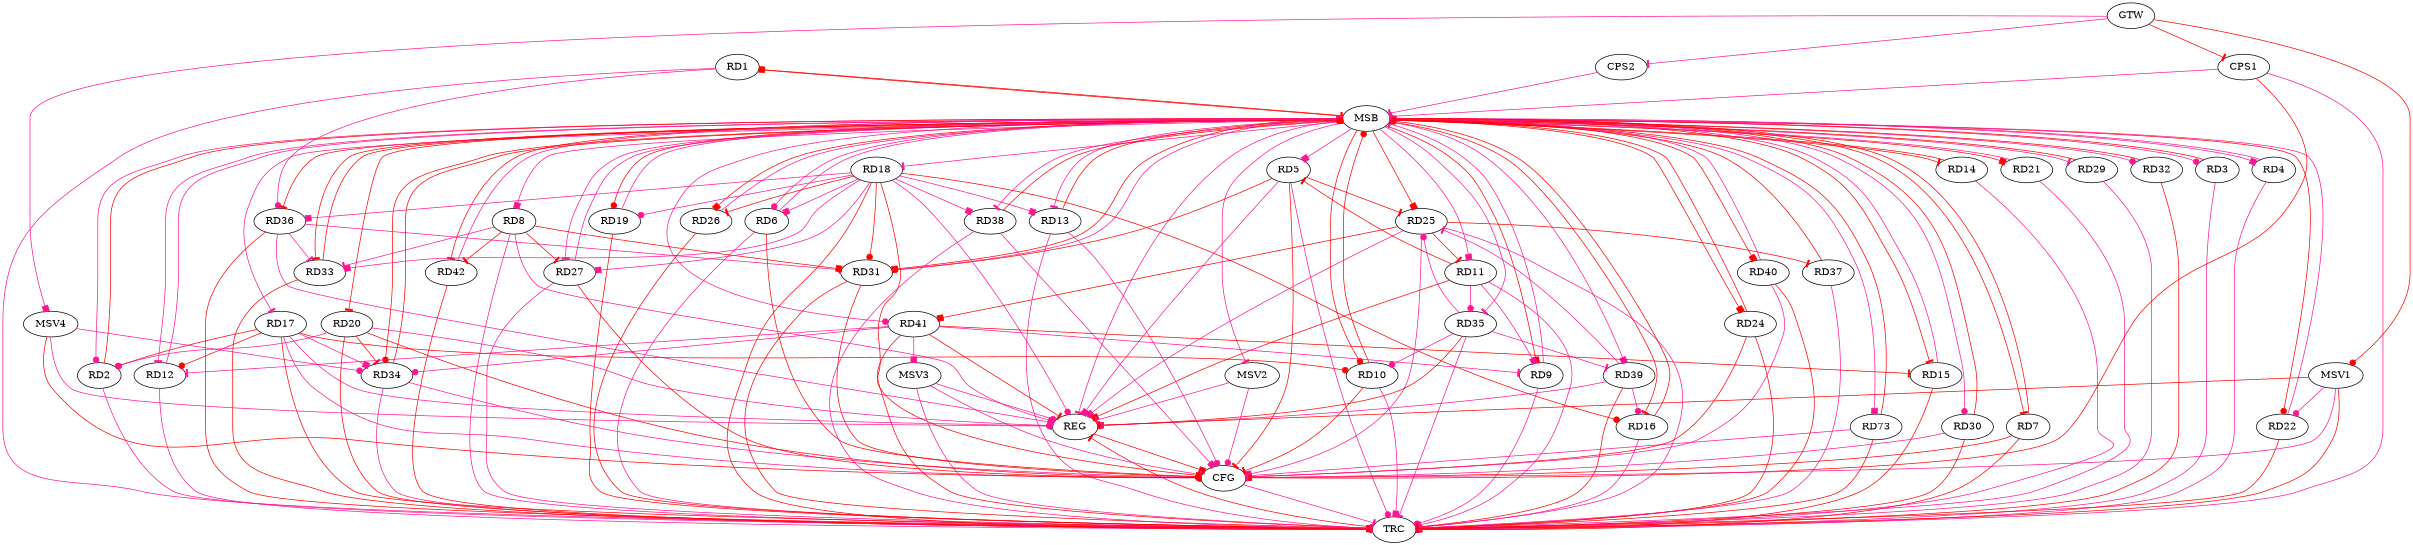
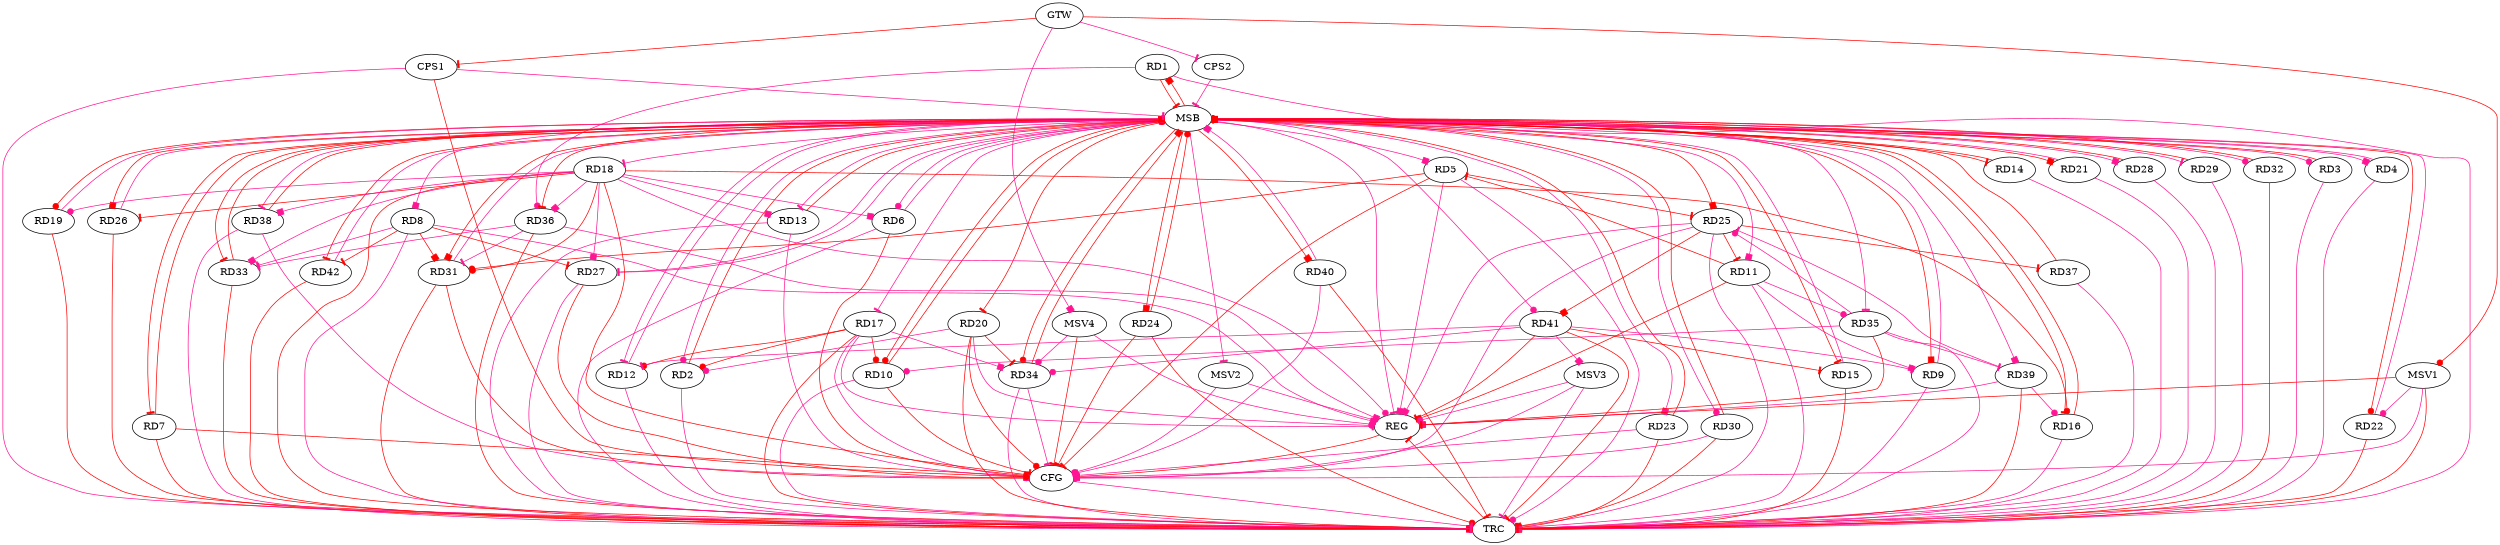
none -> (2140, 170)
(1876, 427) -> (1662, 427)
